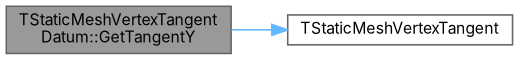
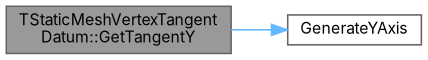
(400, 30) -> (355, 30)
